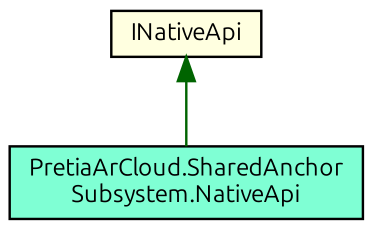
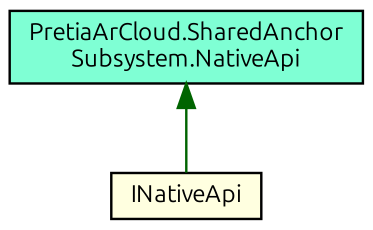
(186, 114) -> (186, 140)
